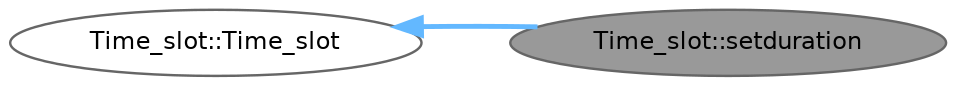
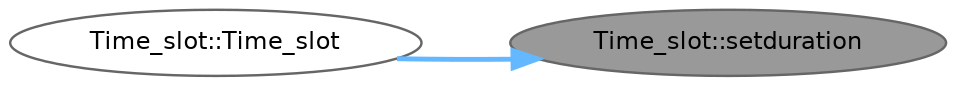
(480, 26) -> (455, 59)
